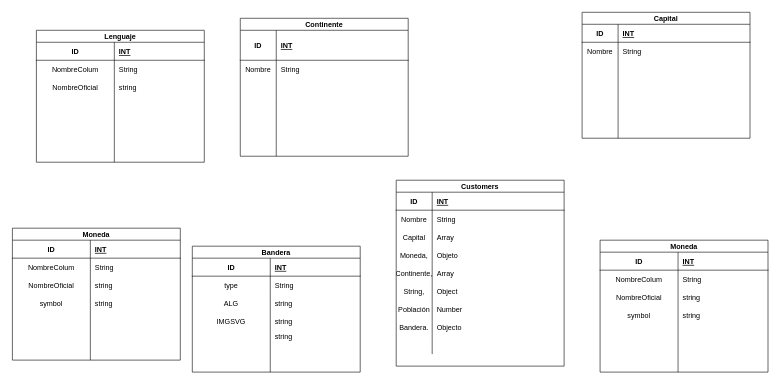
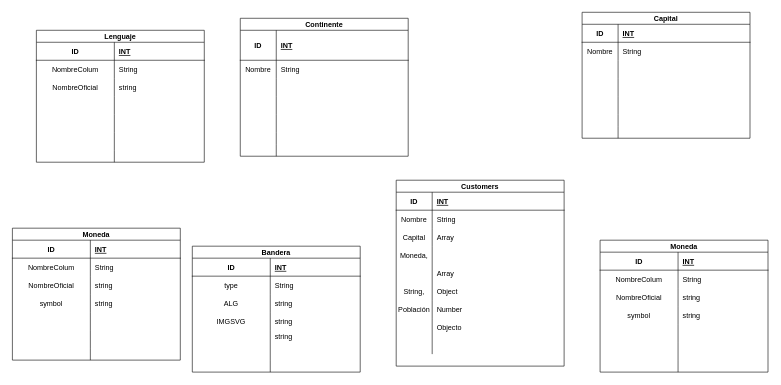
(498, 255) -> none
(414, 273) -> none
(414, 327) -> none
